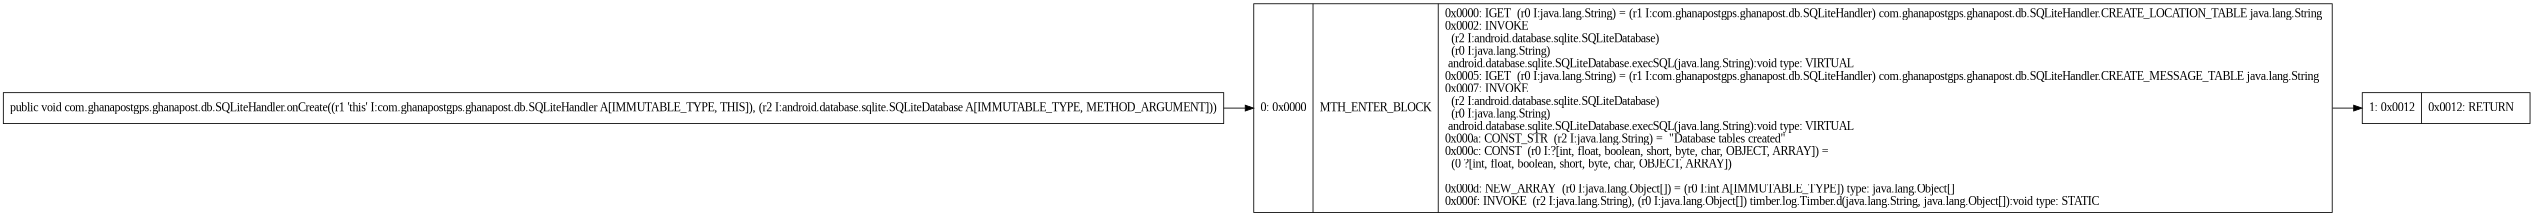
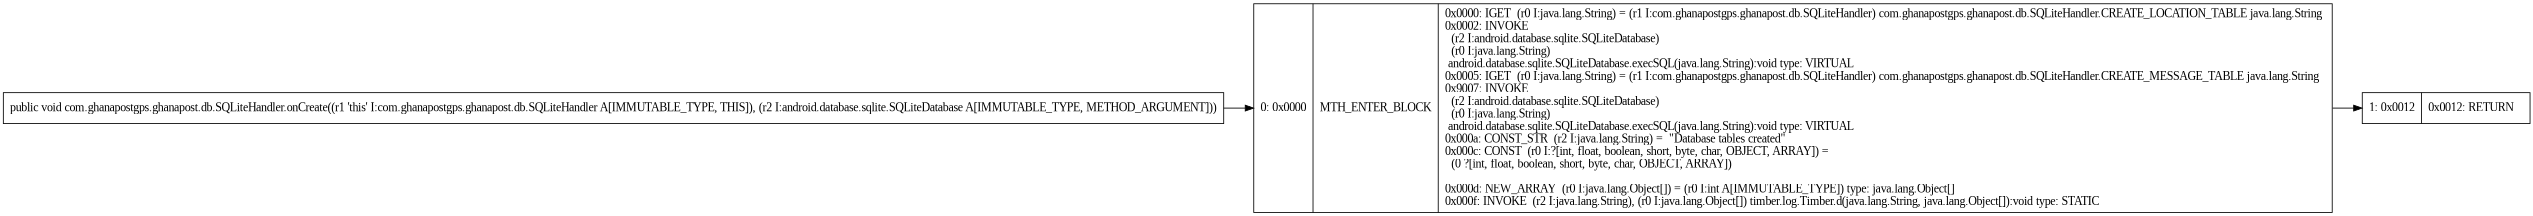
(1490, 89) -> (1490, 89)
